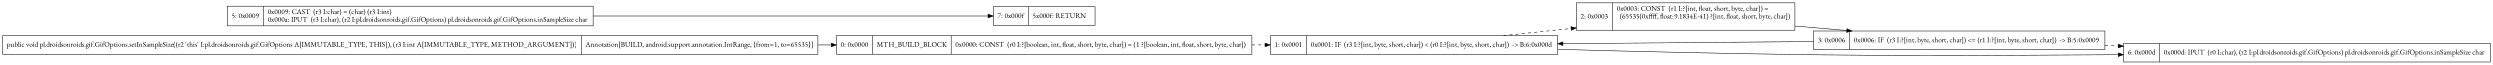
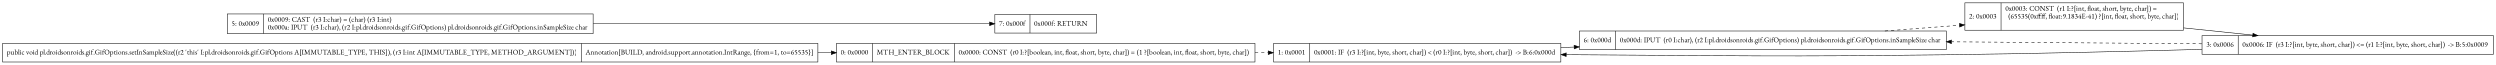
(1062, 16) -> (1063, 24)
(1537, 32) -> (1922, 28)
(912, 45) -> (913, 52)
